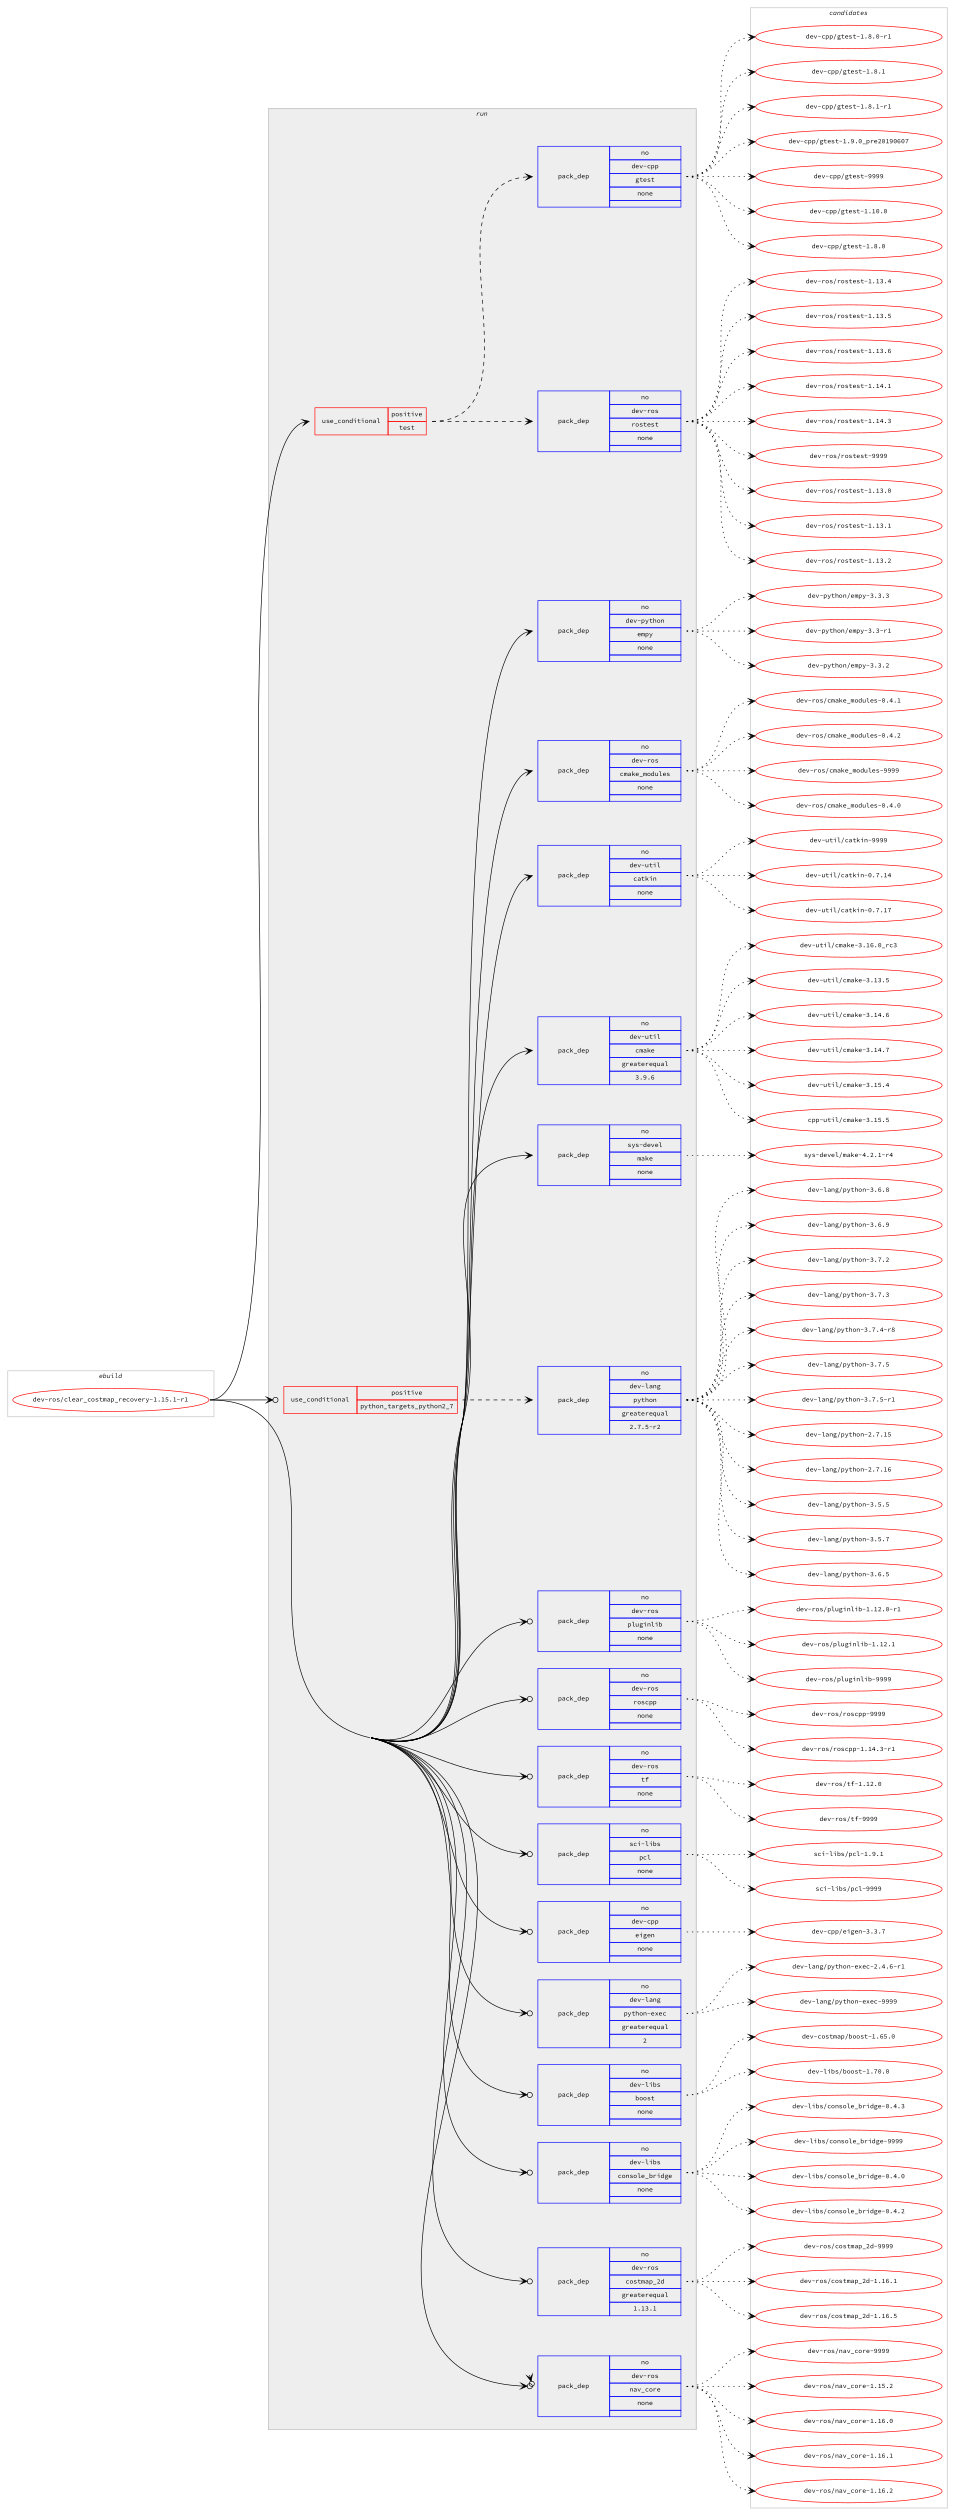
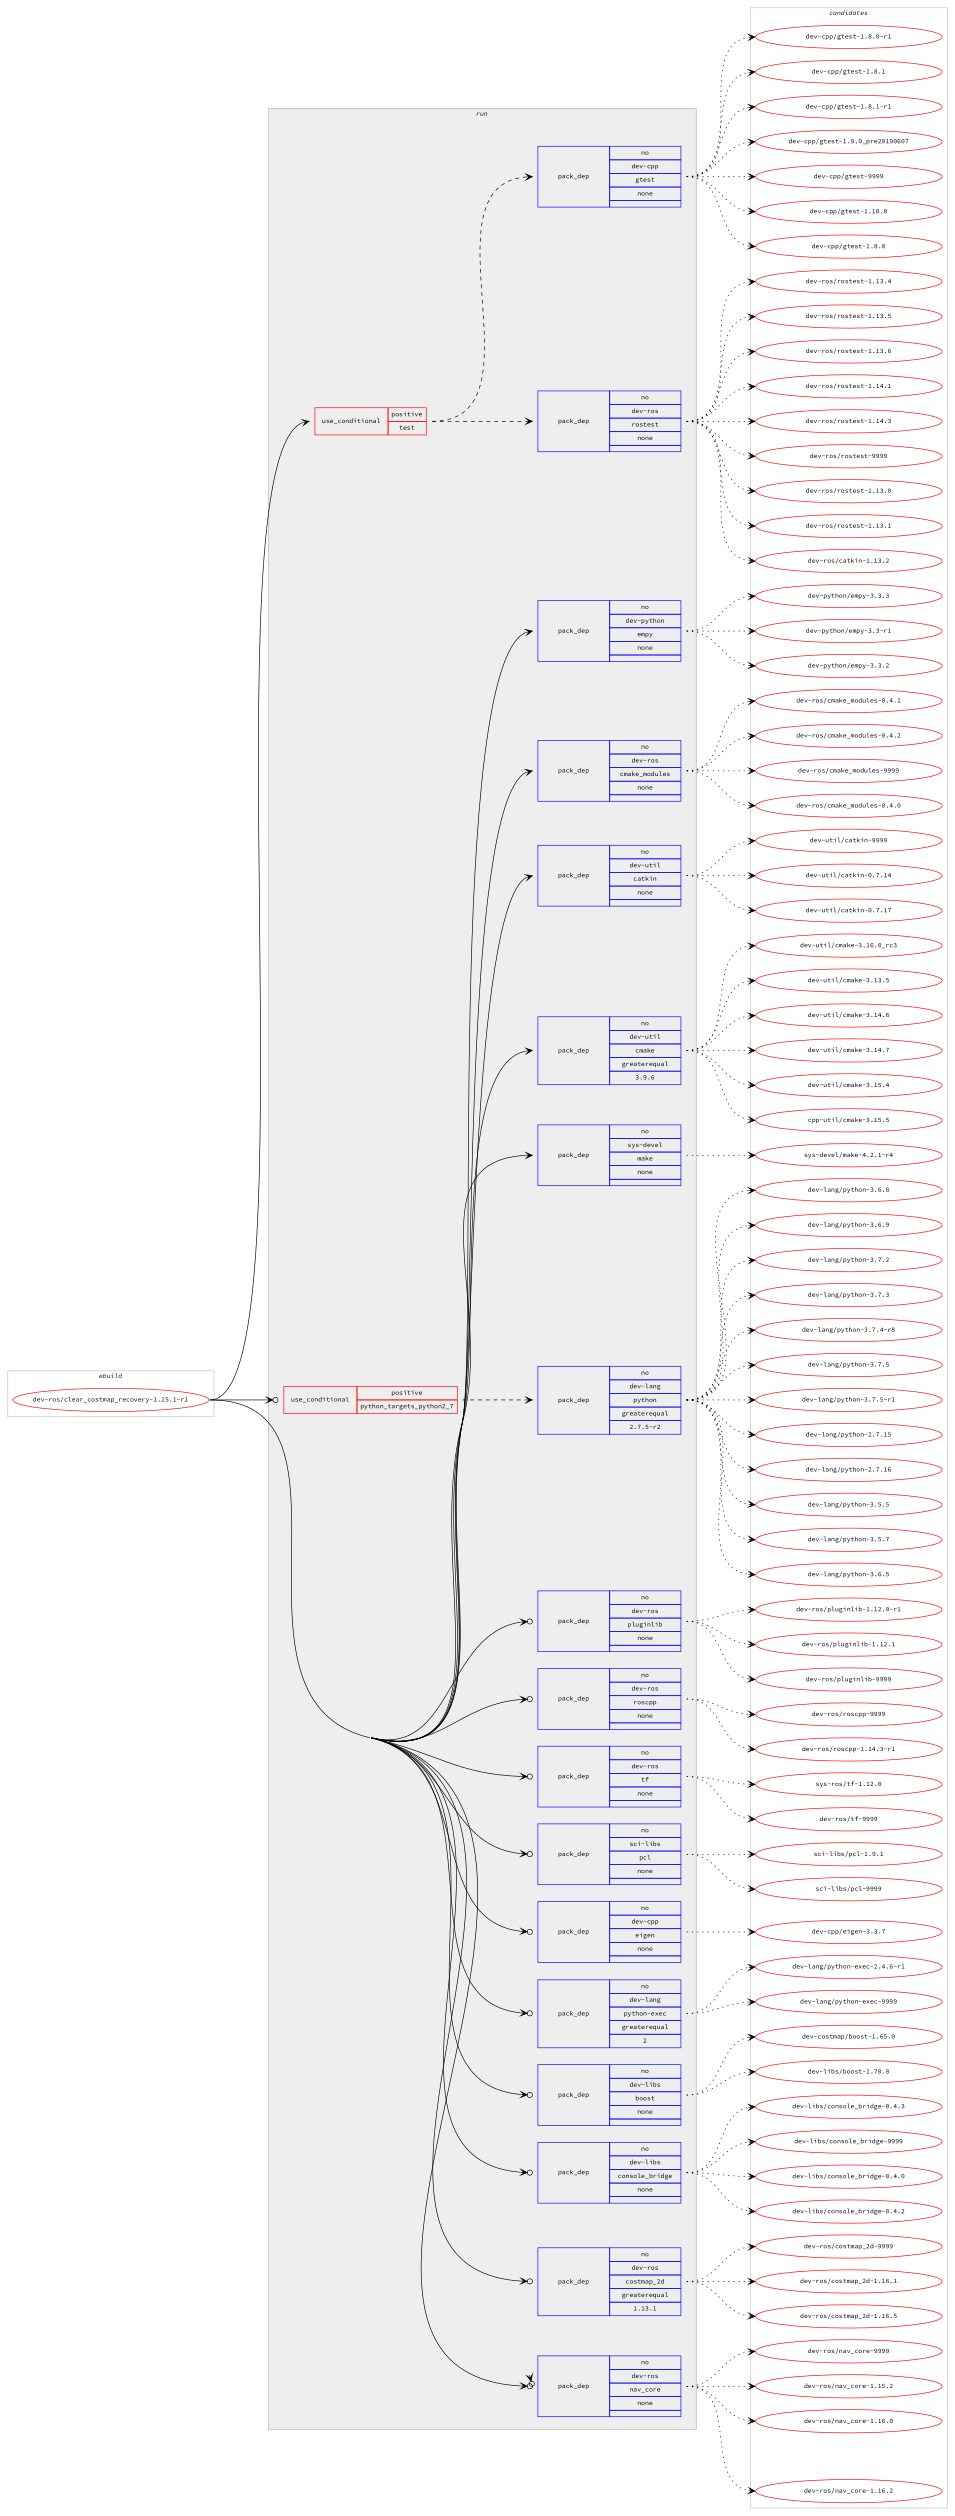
(849, 561) -> (849, 561)
(849, 1784) -> (849, 1784)
(849, 2456) -> none
